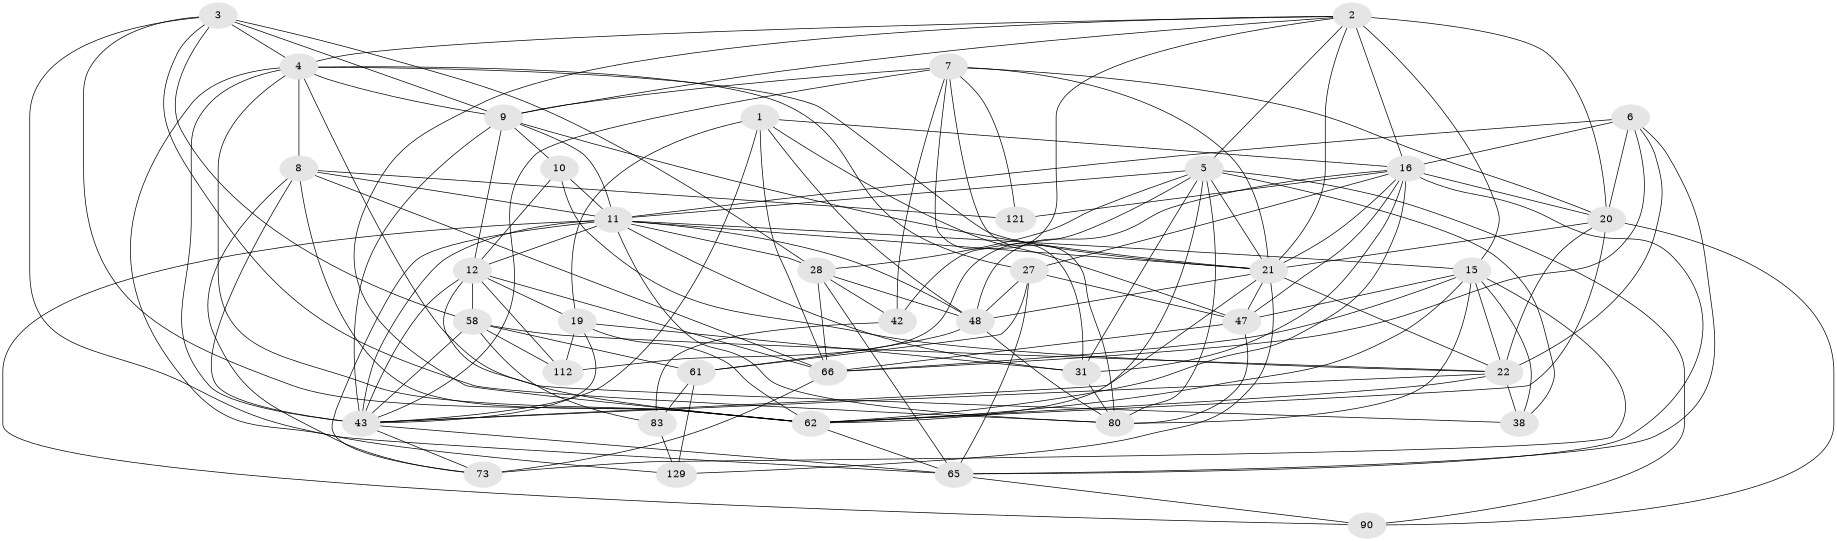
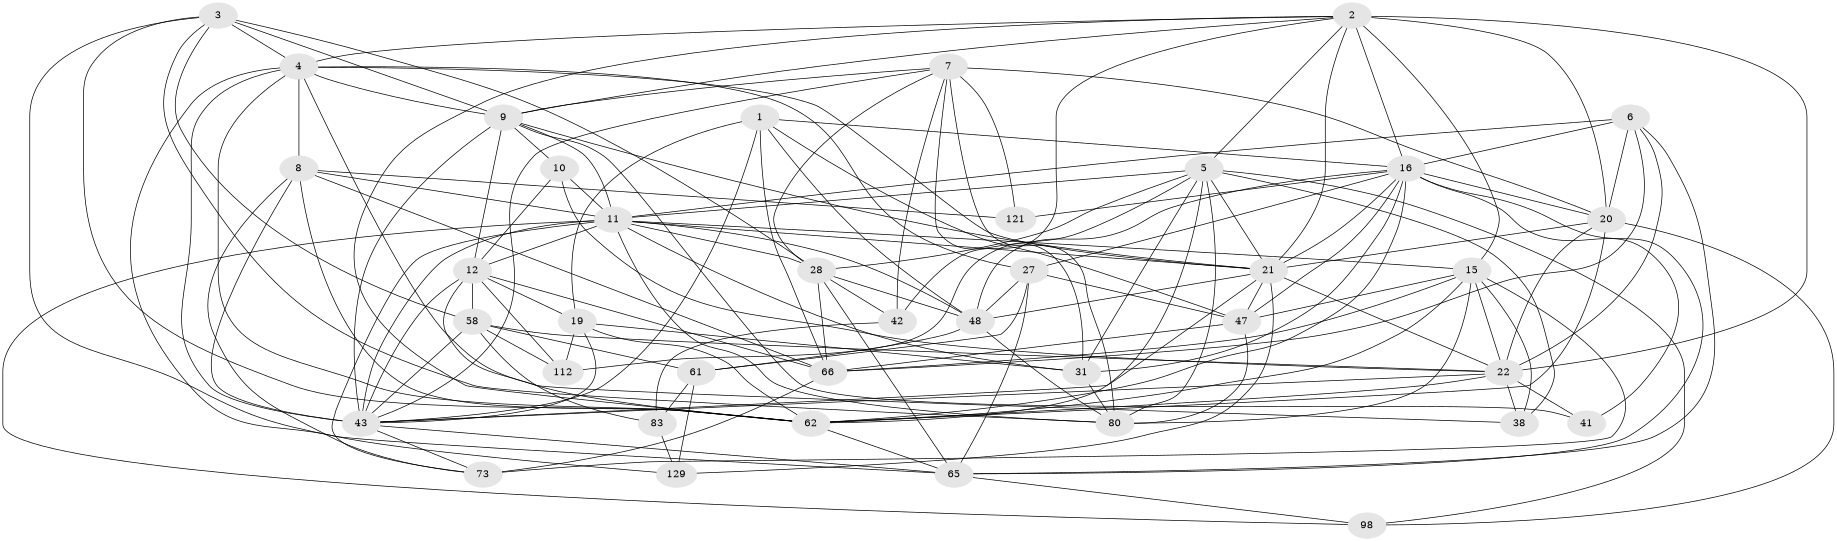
(1159, 109) -> (818, 149)
none -> (1807, 118)
none -> (1587, 424)
(1367, 526) -> (1367, 526)
